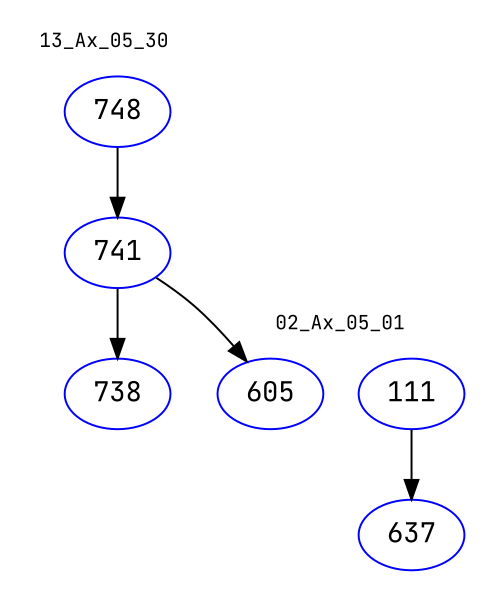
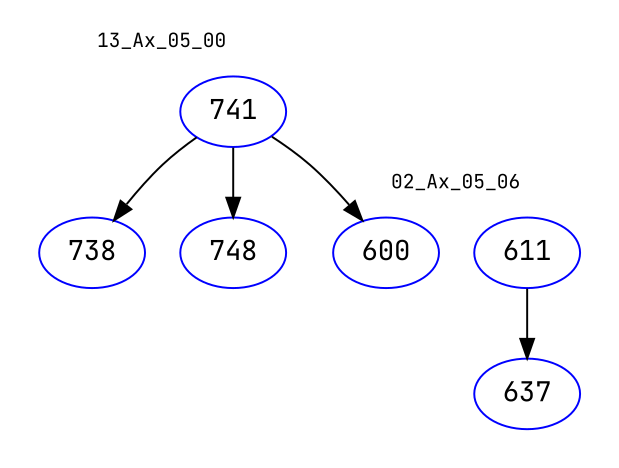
(105, 42) -> (163, 42)
(118, 173) -> (233, 173)
(341, 324) -> (457, 183)
(270, 394) -> (386, 253)
(412, 394) -> (527, 253)
